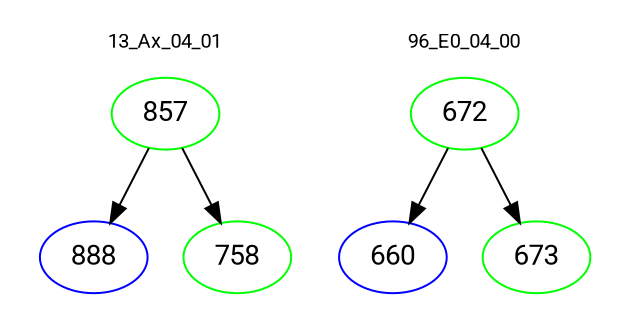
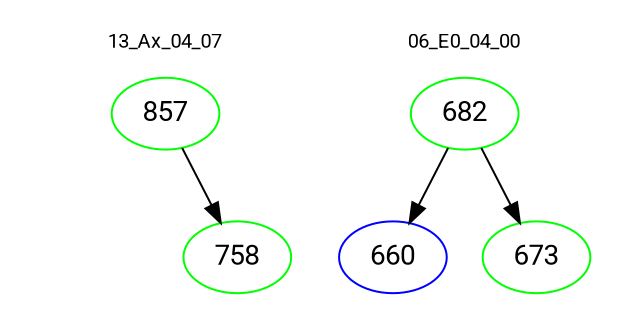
(166, 43) -> (166, 43)
(465, 43) -> (465, 43)
(465, 114) -> (465, 114)
(94, 257) -> none
